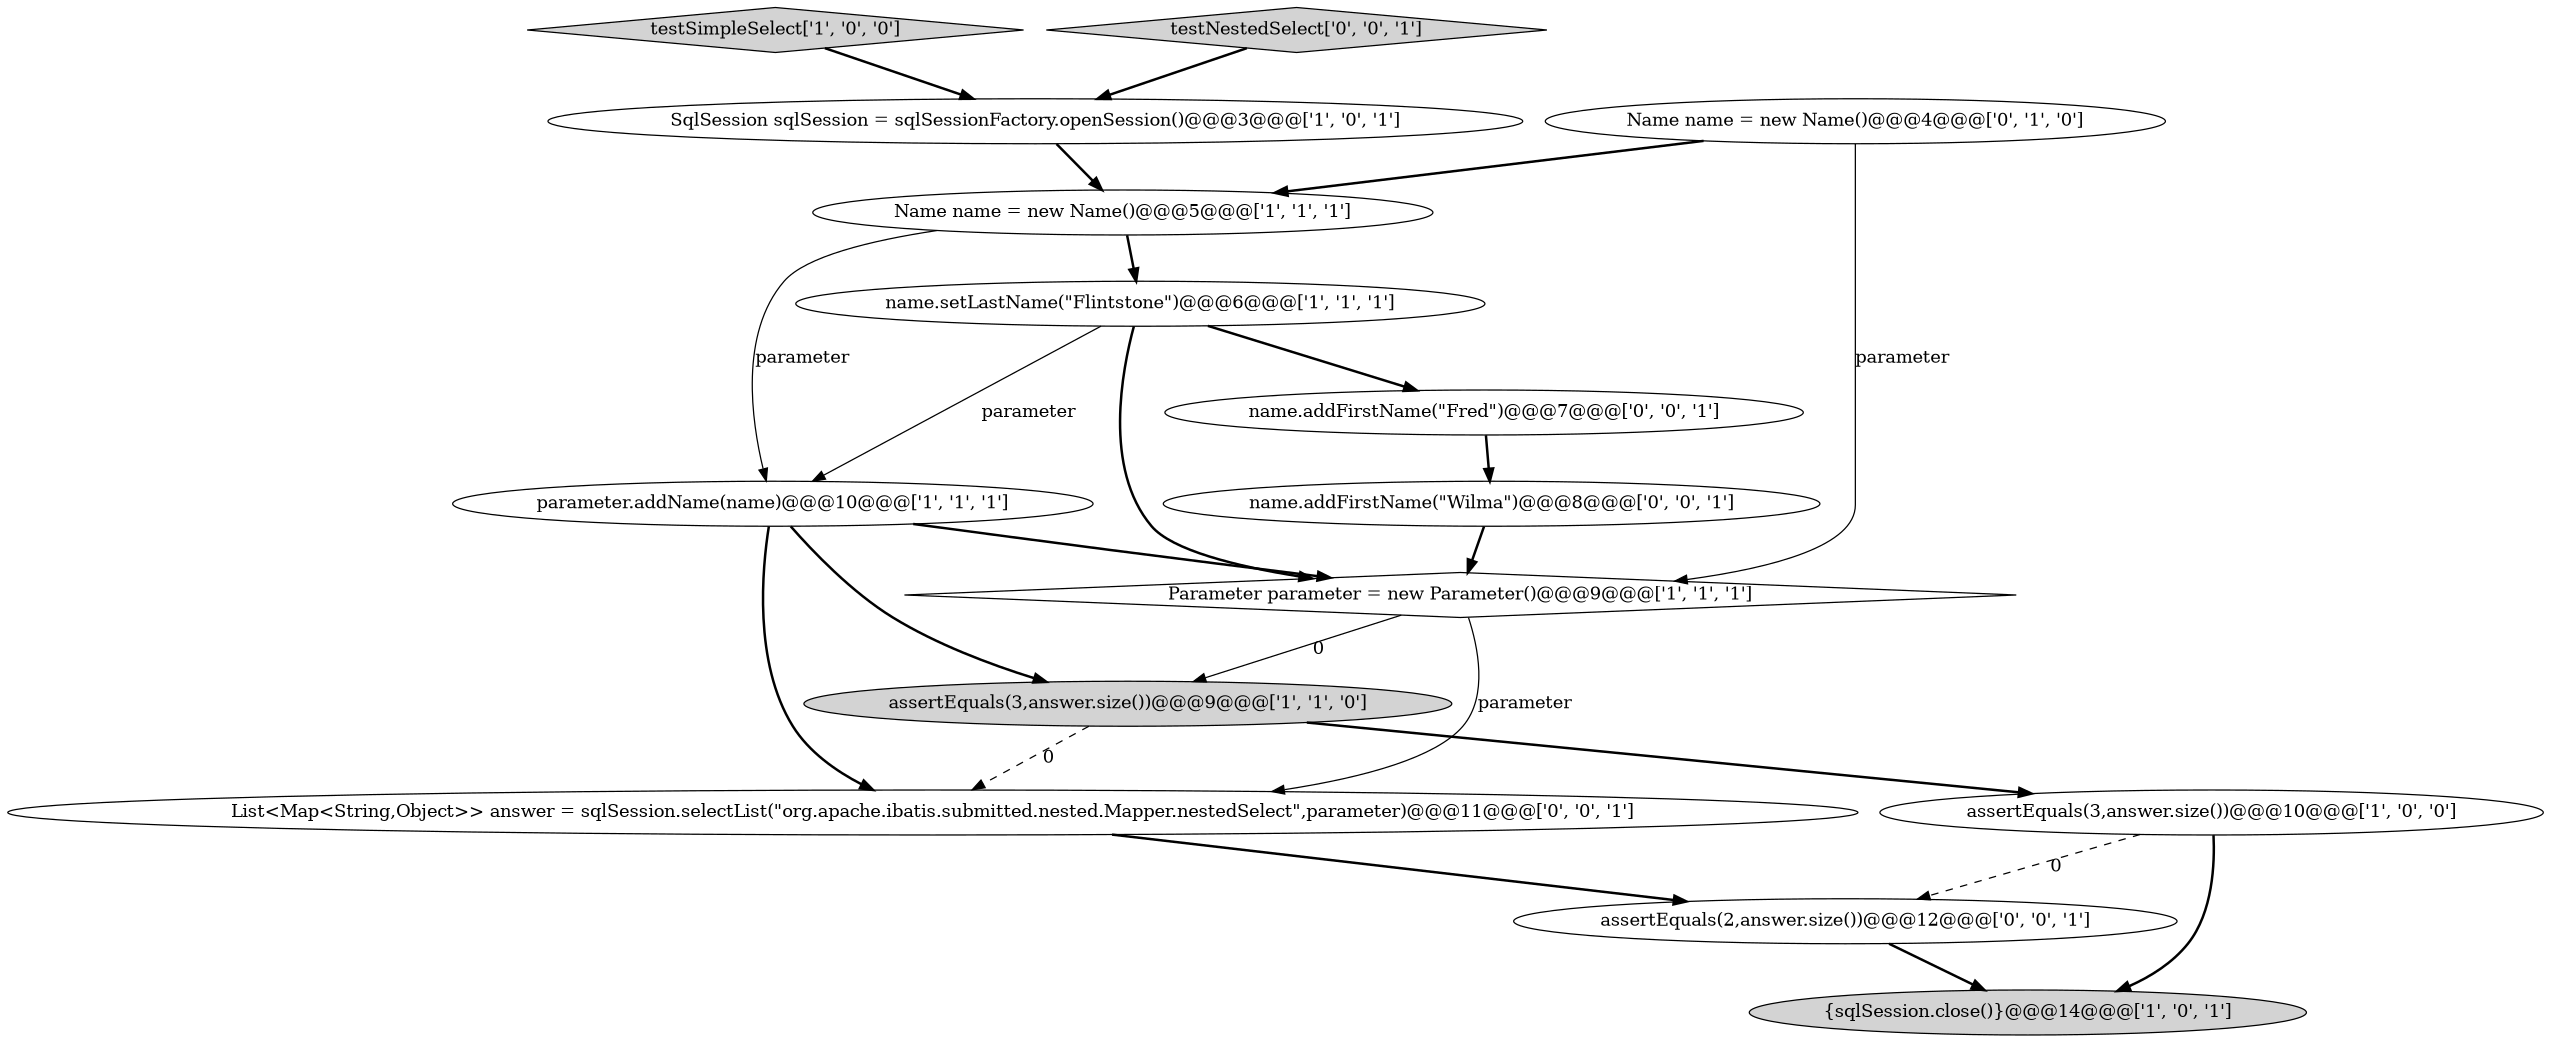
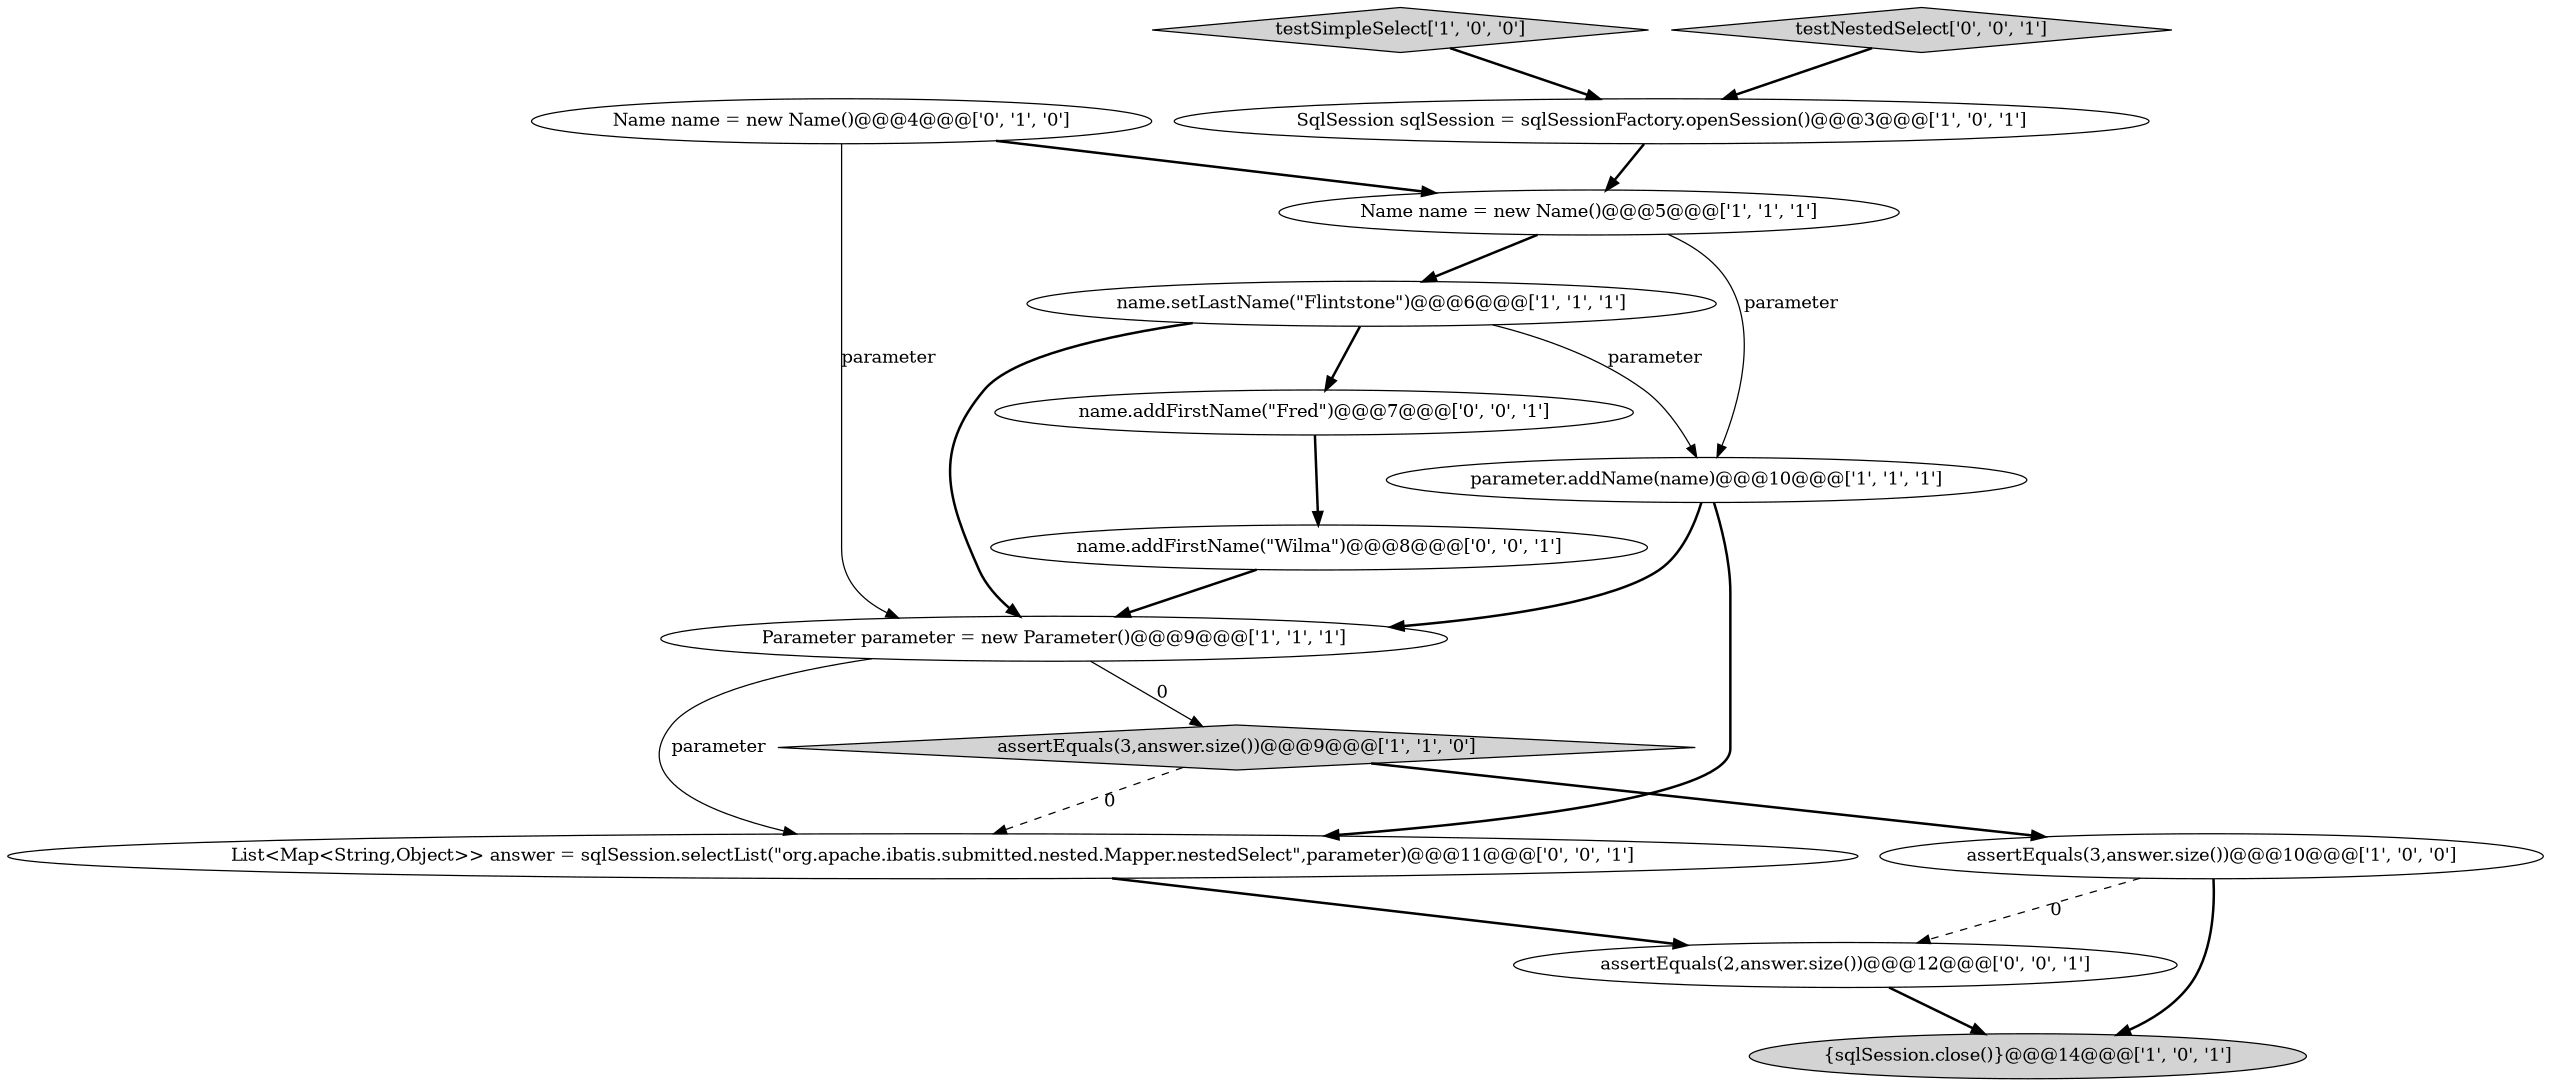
(1460, 595) -> (1054, 639)
(900, 622) -> none
(1128, 704) -> (1237, 748)
